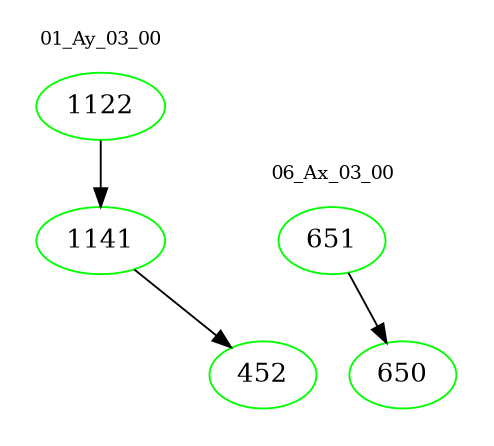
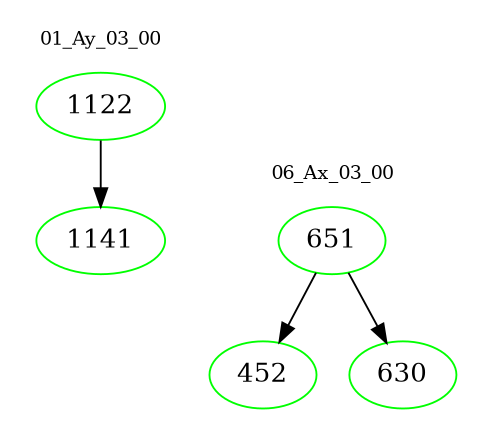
(175, 303) -> (302, 299)
(403, 375) -> (403, 375)
